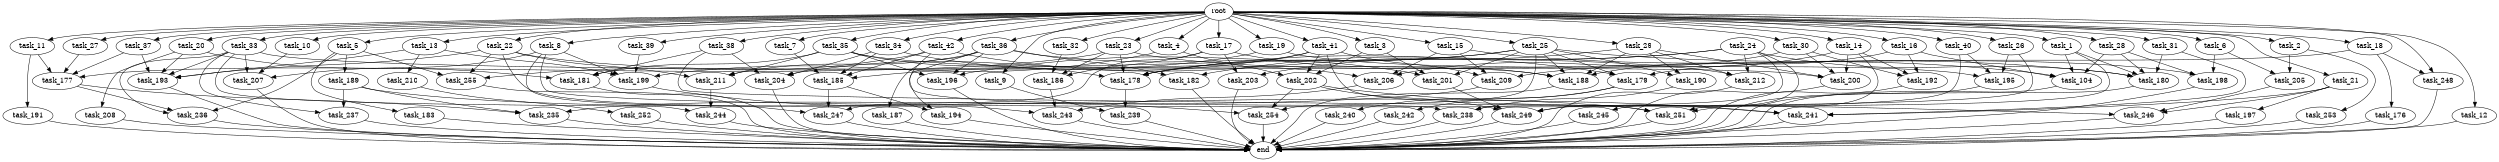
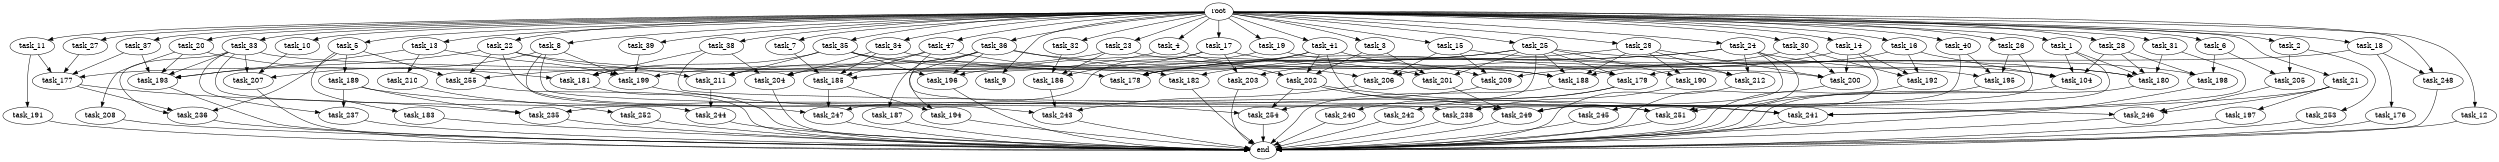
none -> (1475, 25)
(941, 46) -> (941, 46)
(1122, 61) -> none
(1125, 116) -> none
